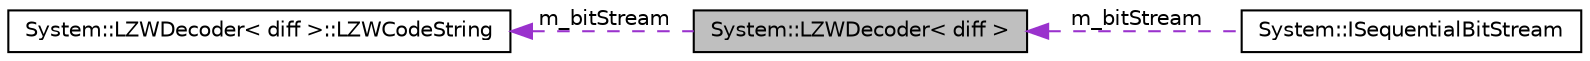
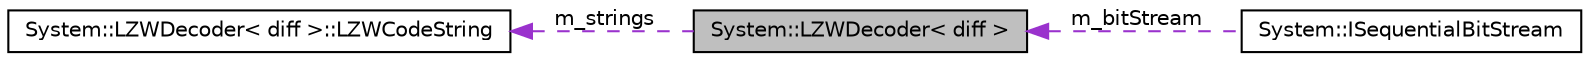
(602, 20) -> (602, 20)
